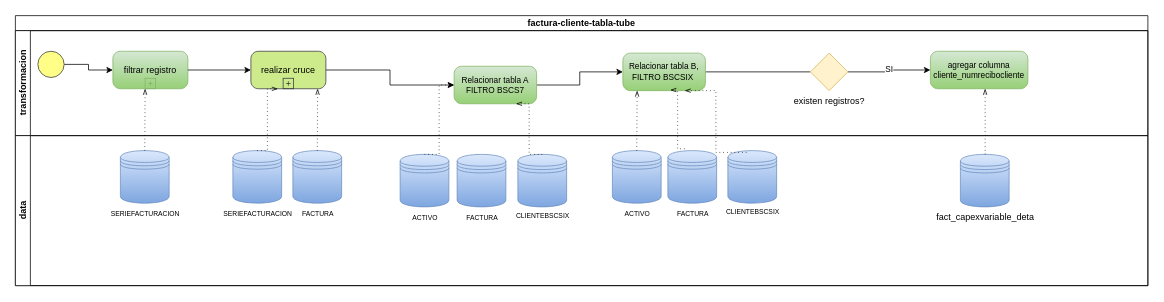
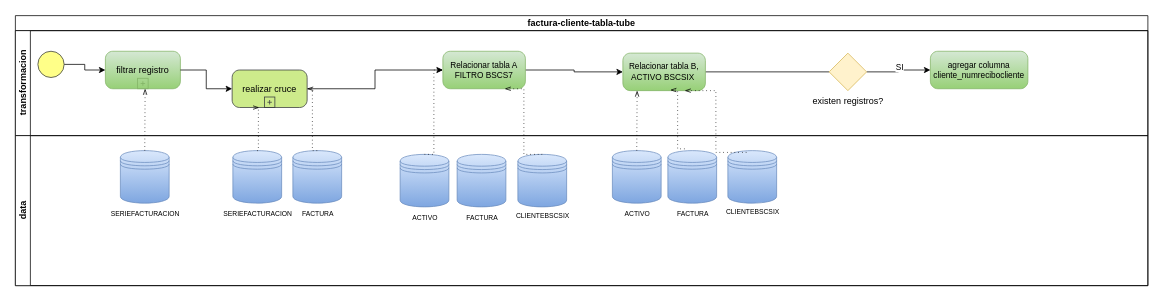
(150, 70) -> (143, 70)
(288, 70) -> (270, 89)
(664, 72) -> (664, 72)
(829, 72) -> (848, 72)
(495, 85) -> (484, 70)
(985, 93) -> none
(985, 180) -> none
